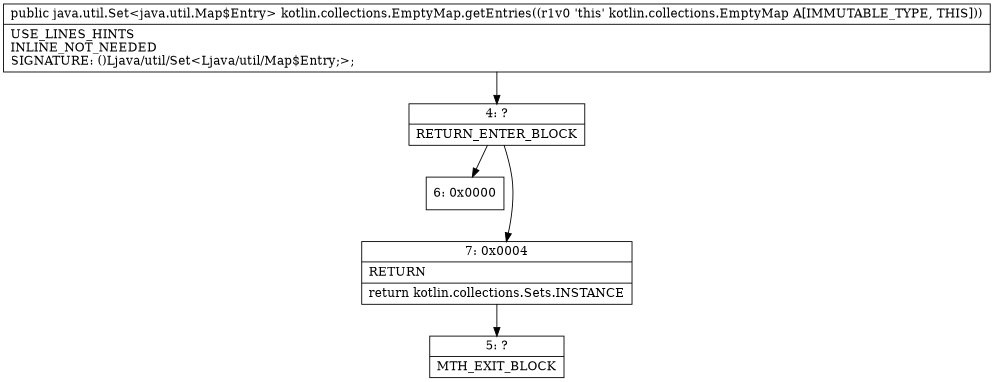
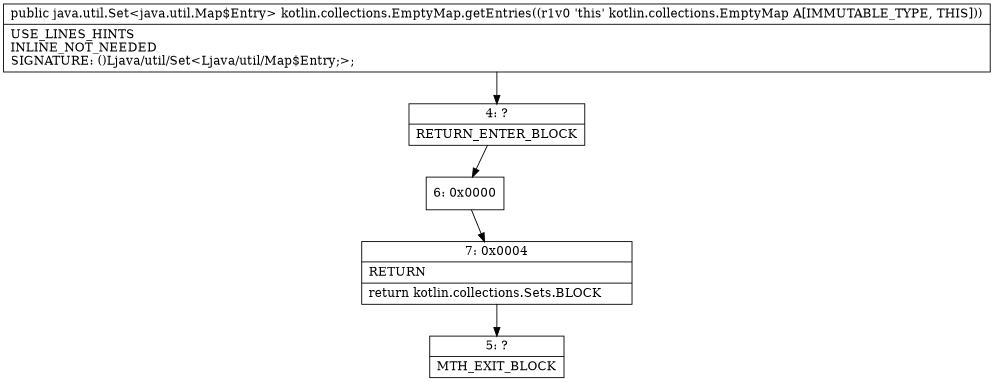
(513, 189) -> (476, 222)
(497, 293) -> (485, 293)
